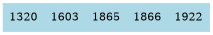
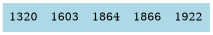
(106, 17) -> (106, 17)
